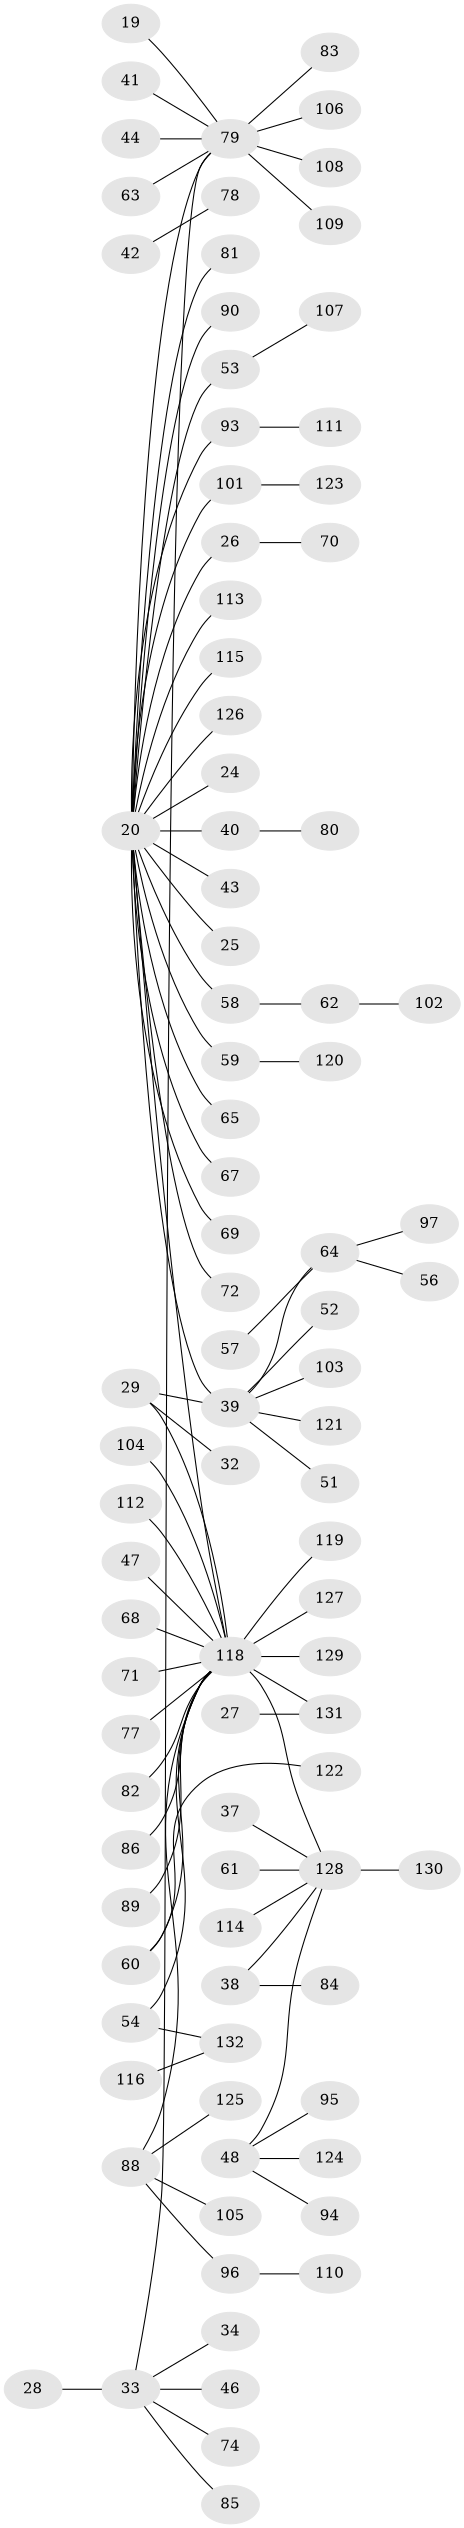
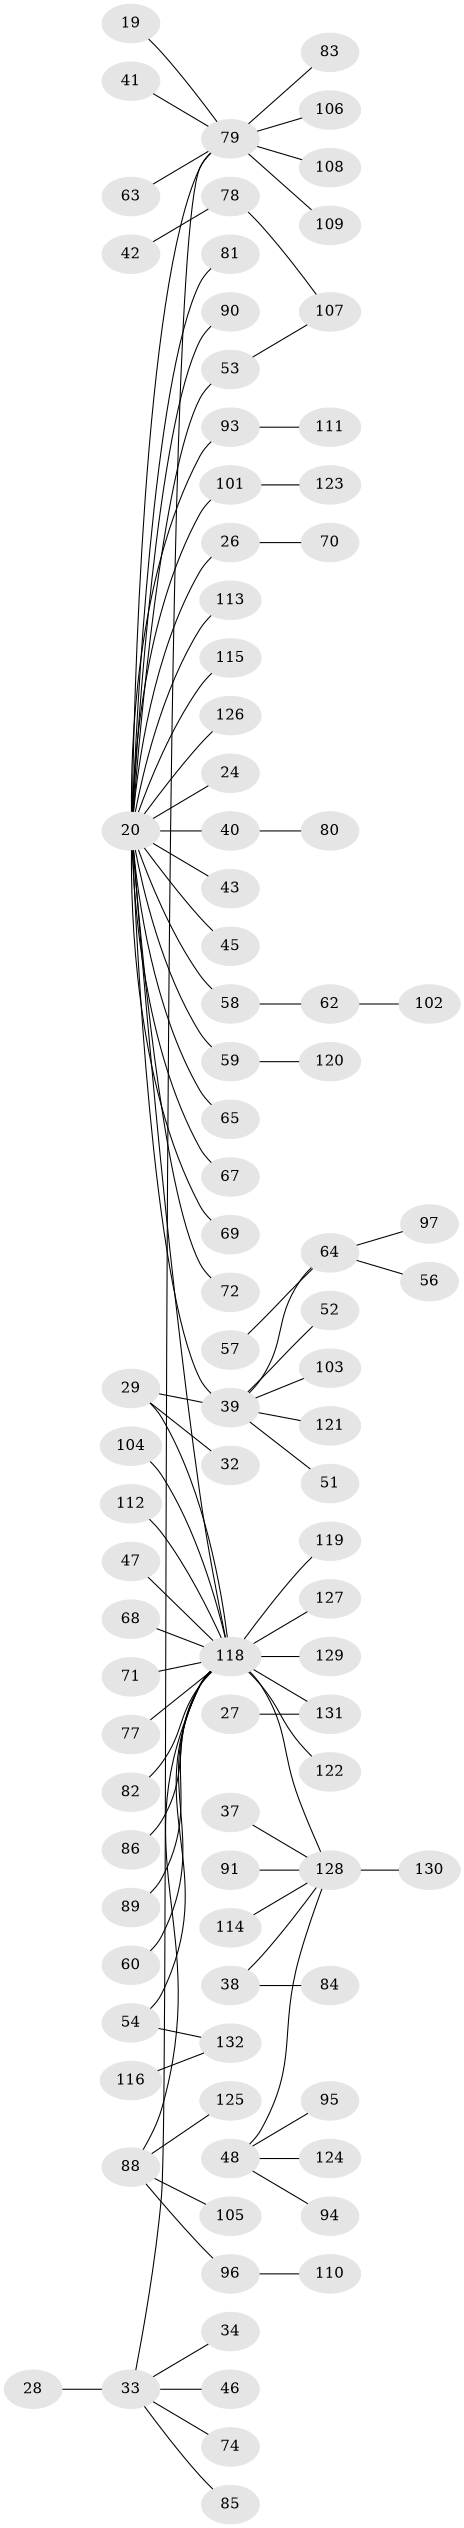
(131, 139) -> none
none -> (284, 252)
(230, 946) -> (230, 946)
(189, 1796) -> (287, 1726)
(230, 1870) -> (230, 1870)
